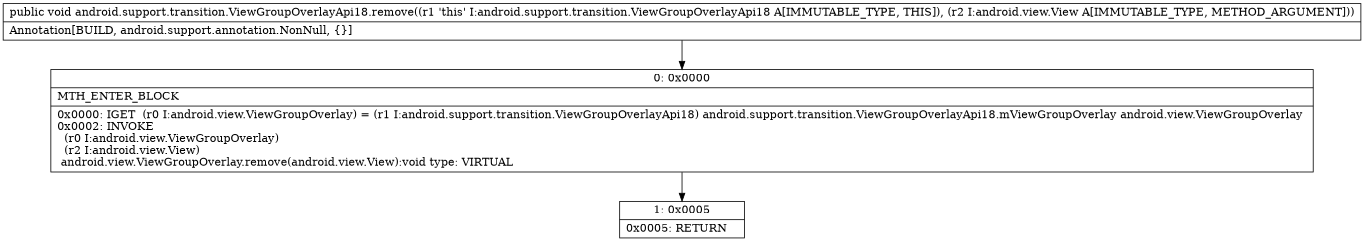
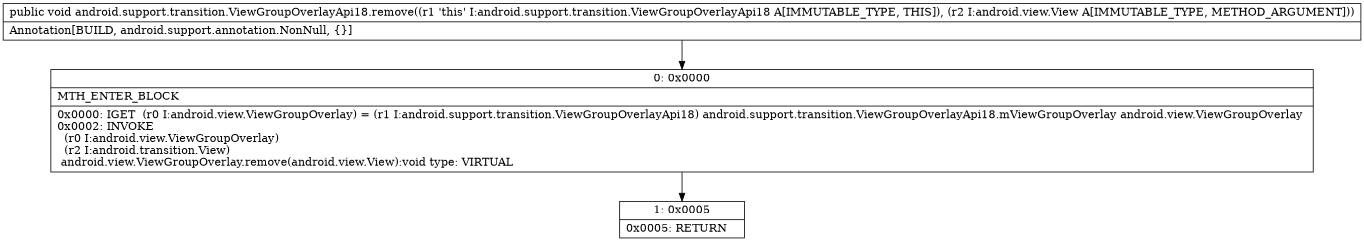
(129, 151) -> (144, 151)
